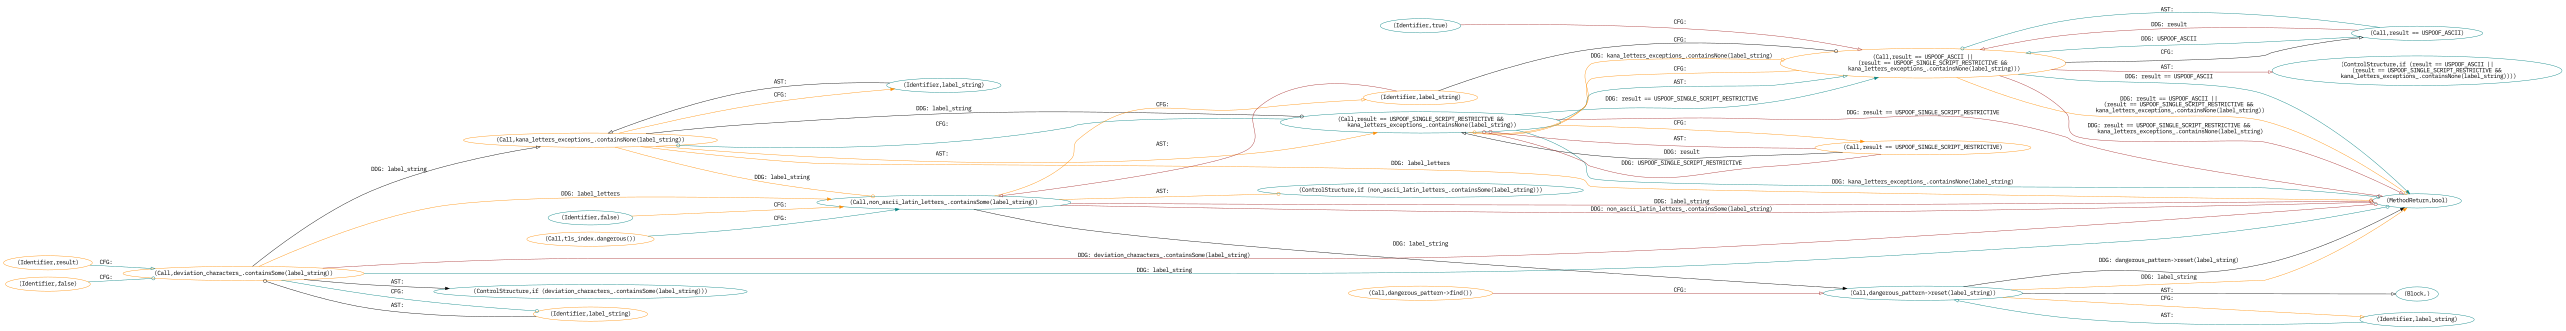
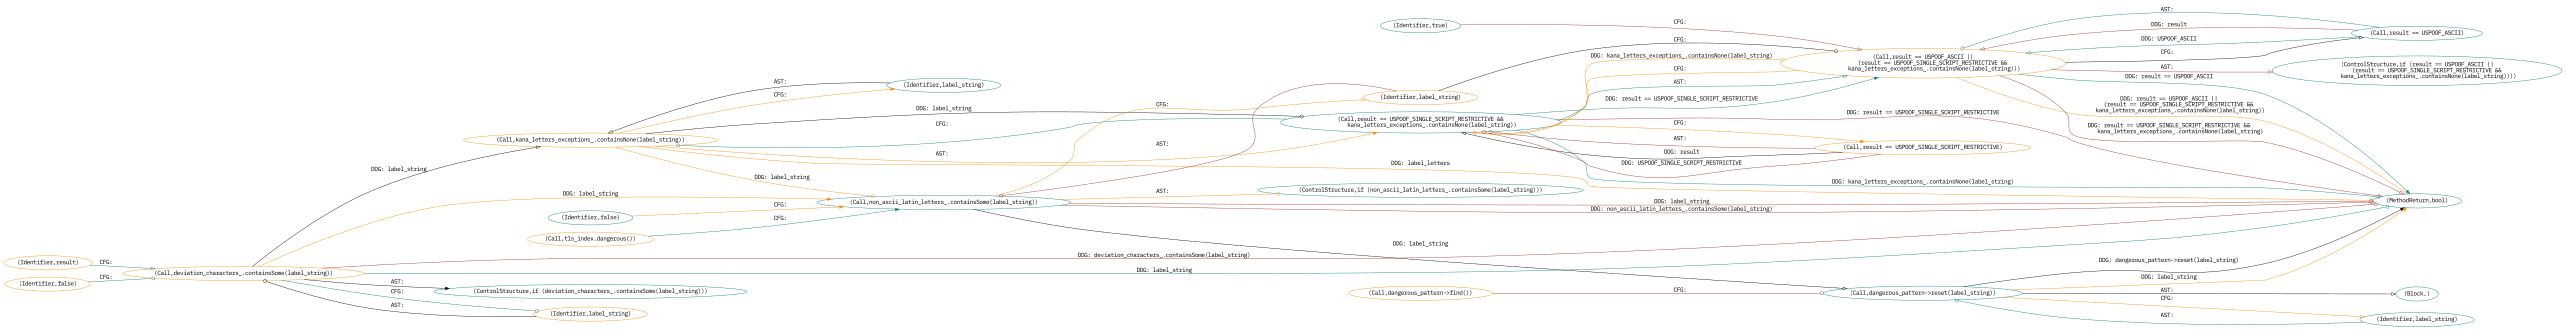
(590, 194) -> (590, 194)
(1429, 261) -> (1429, 261)
(1656, 293) -> (1656, 293)
